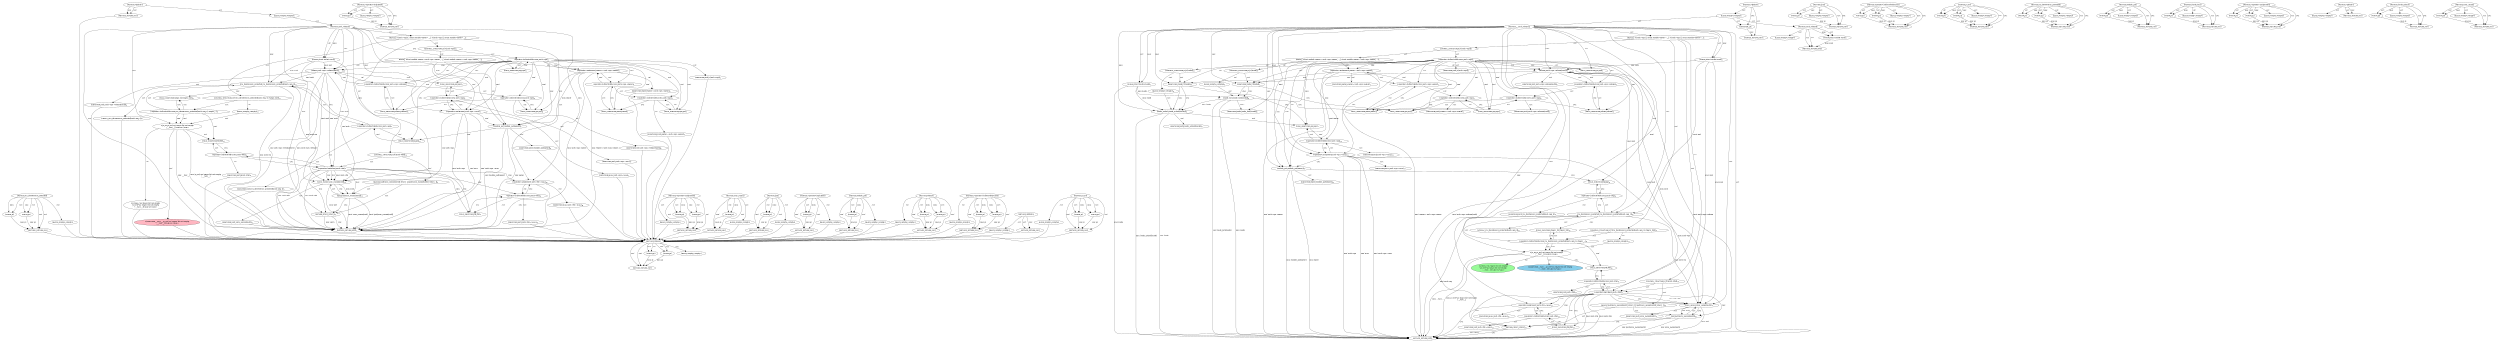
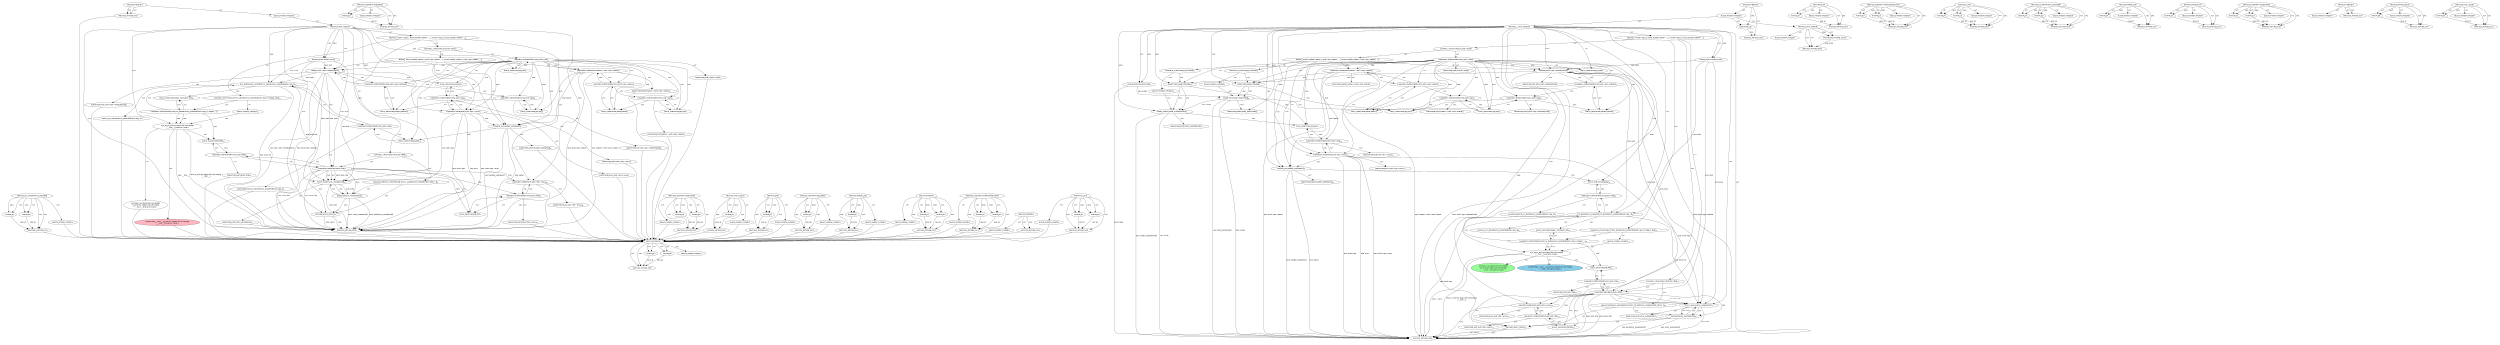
(1145, 102) -> none
